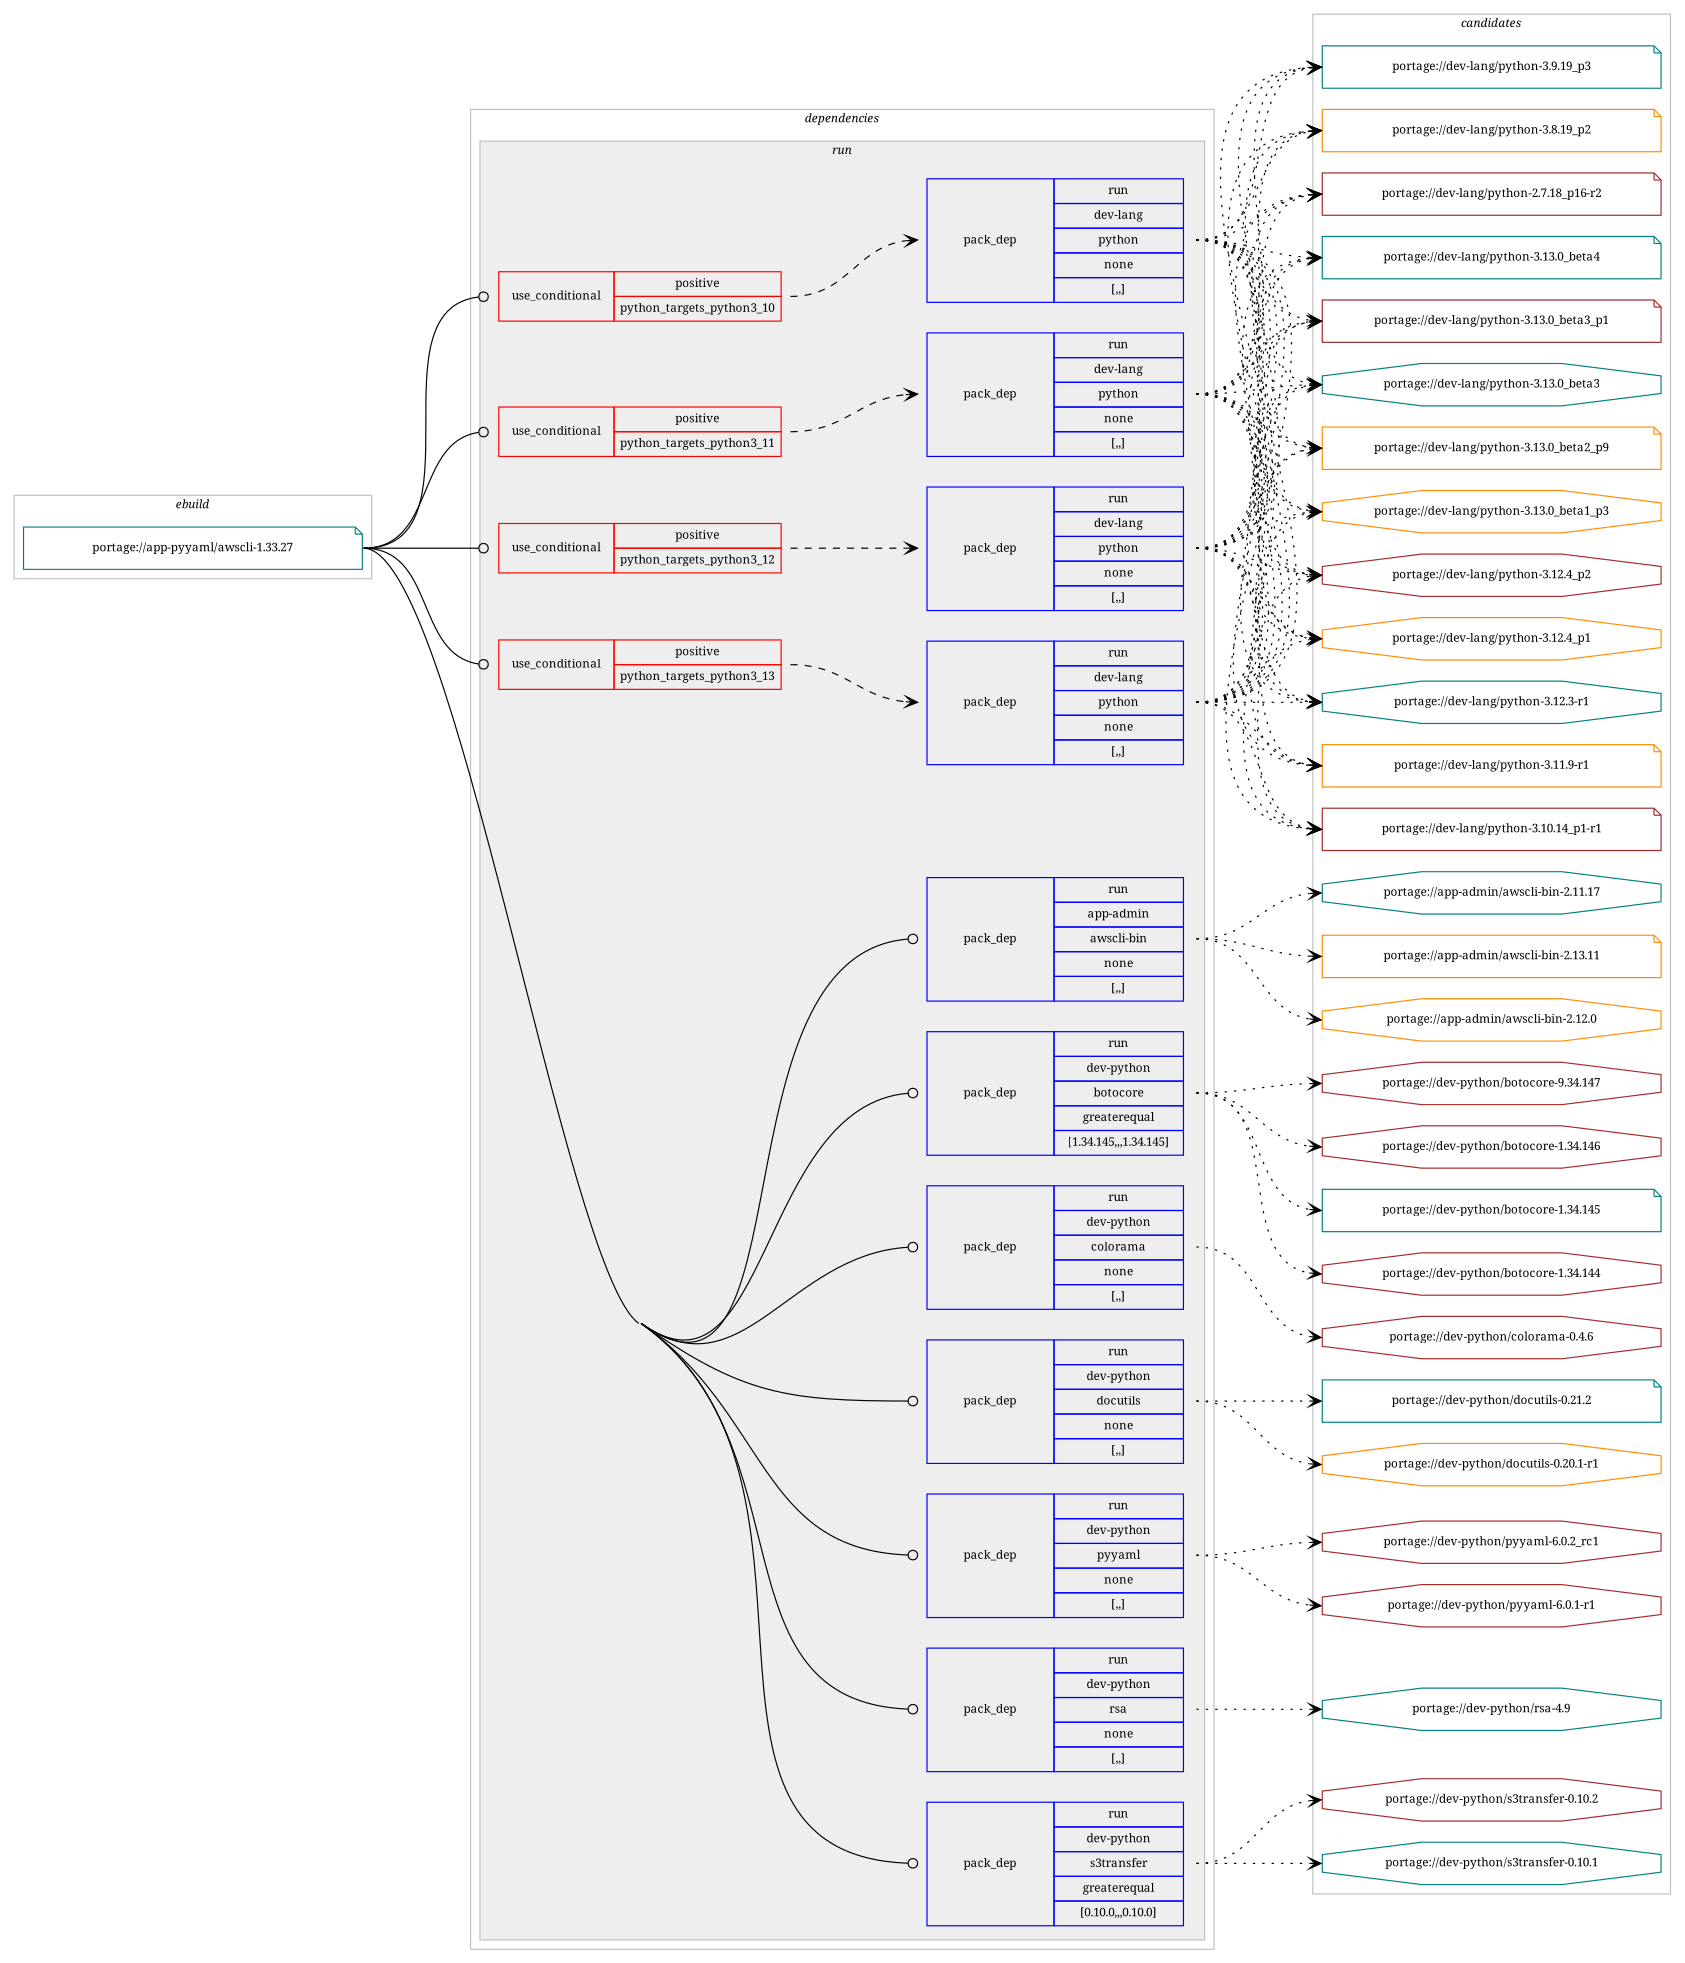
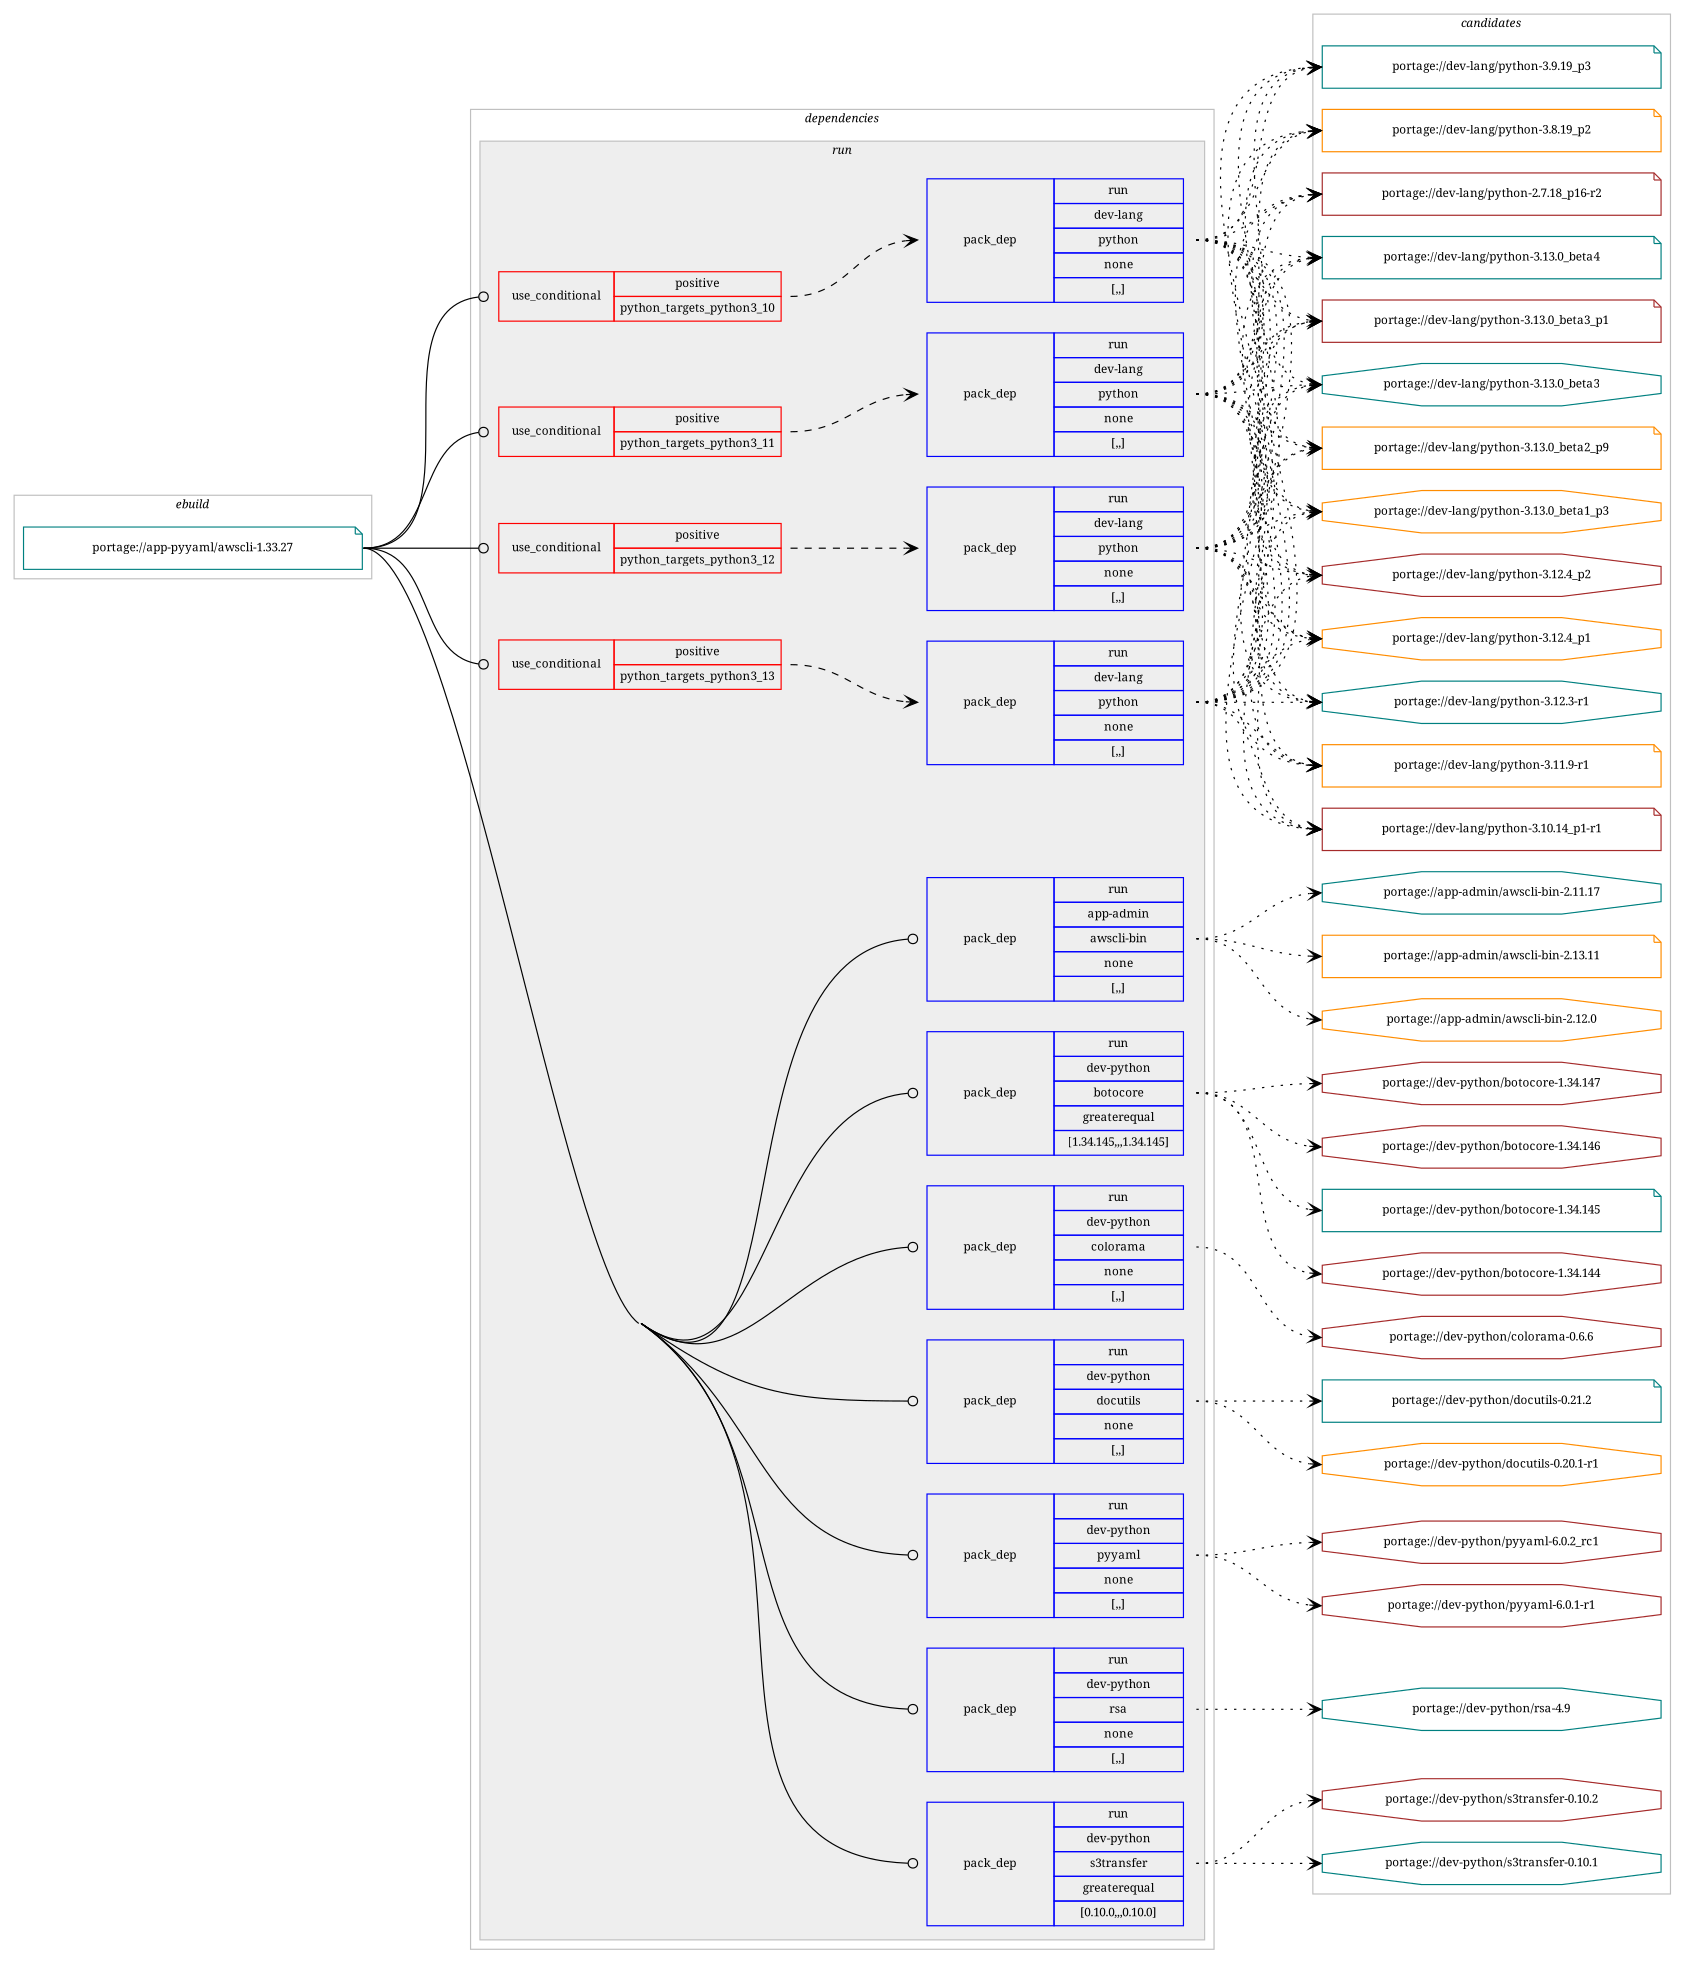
(1492, 1083) -> (1492, 1083)
(1492, 1338) -> (1492, 1338)
